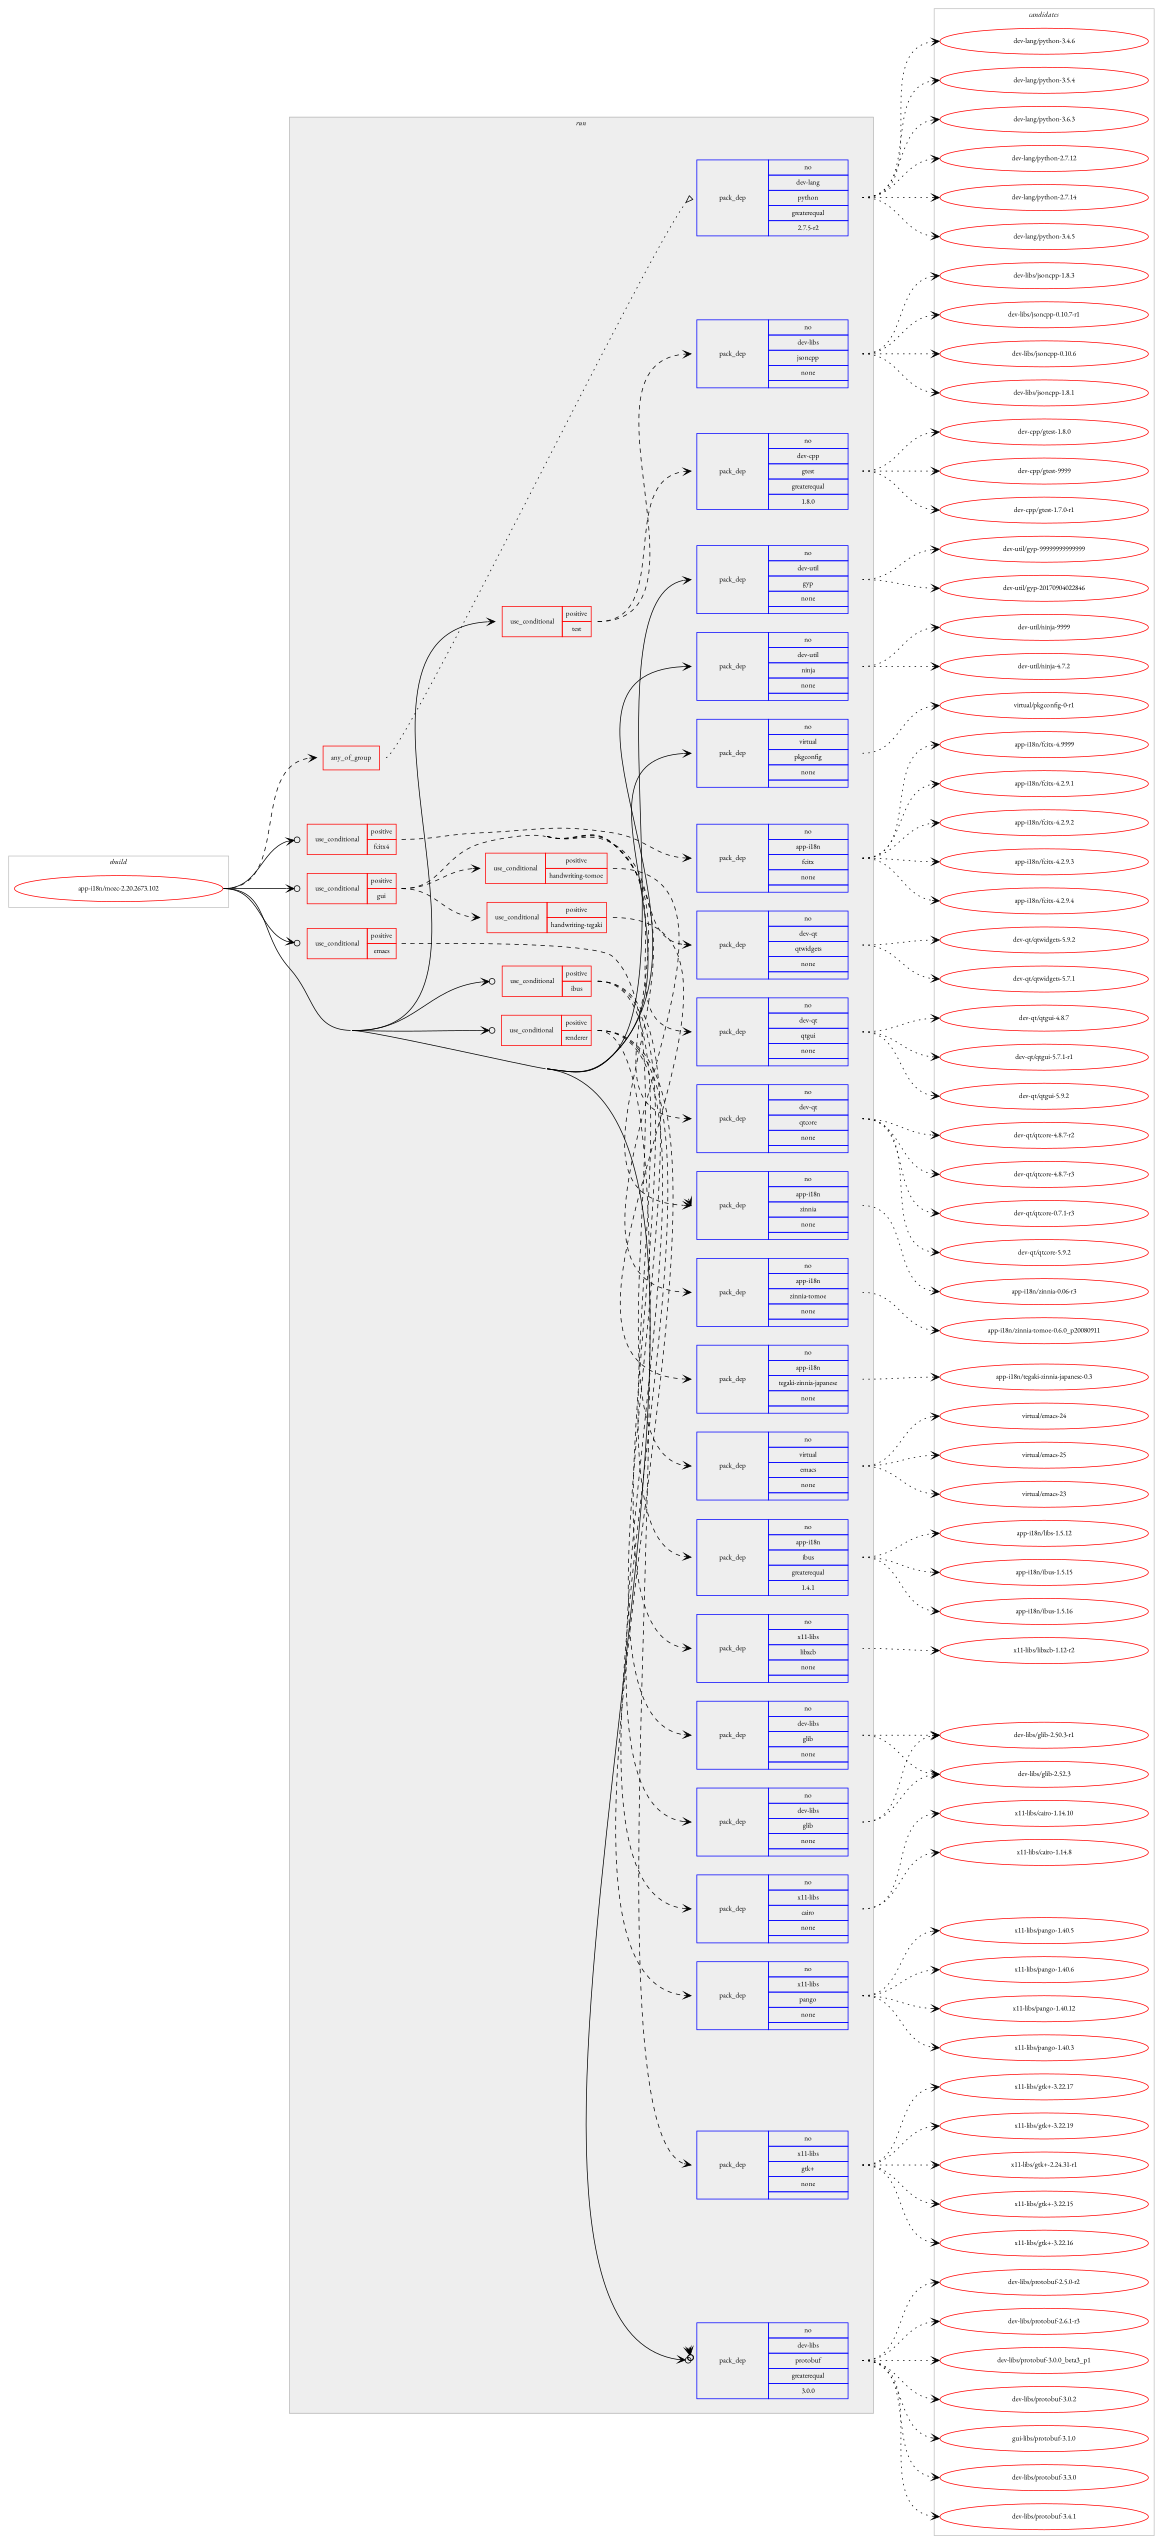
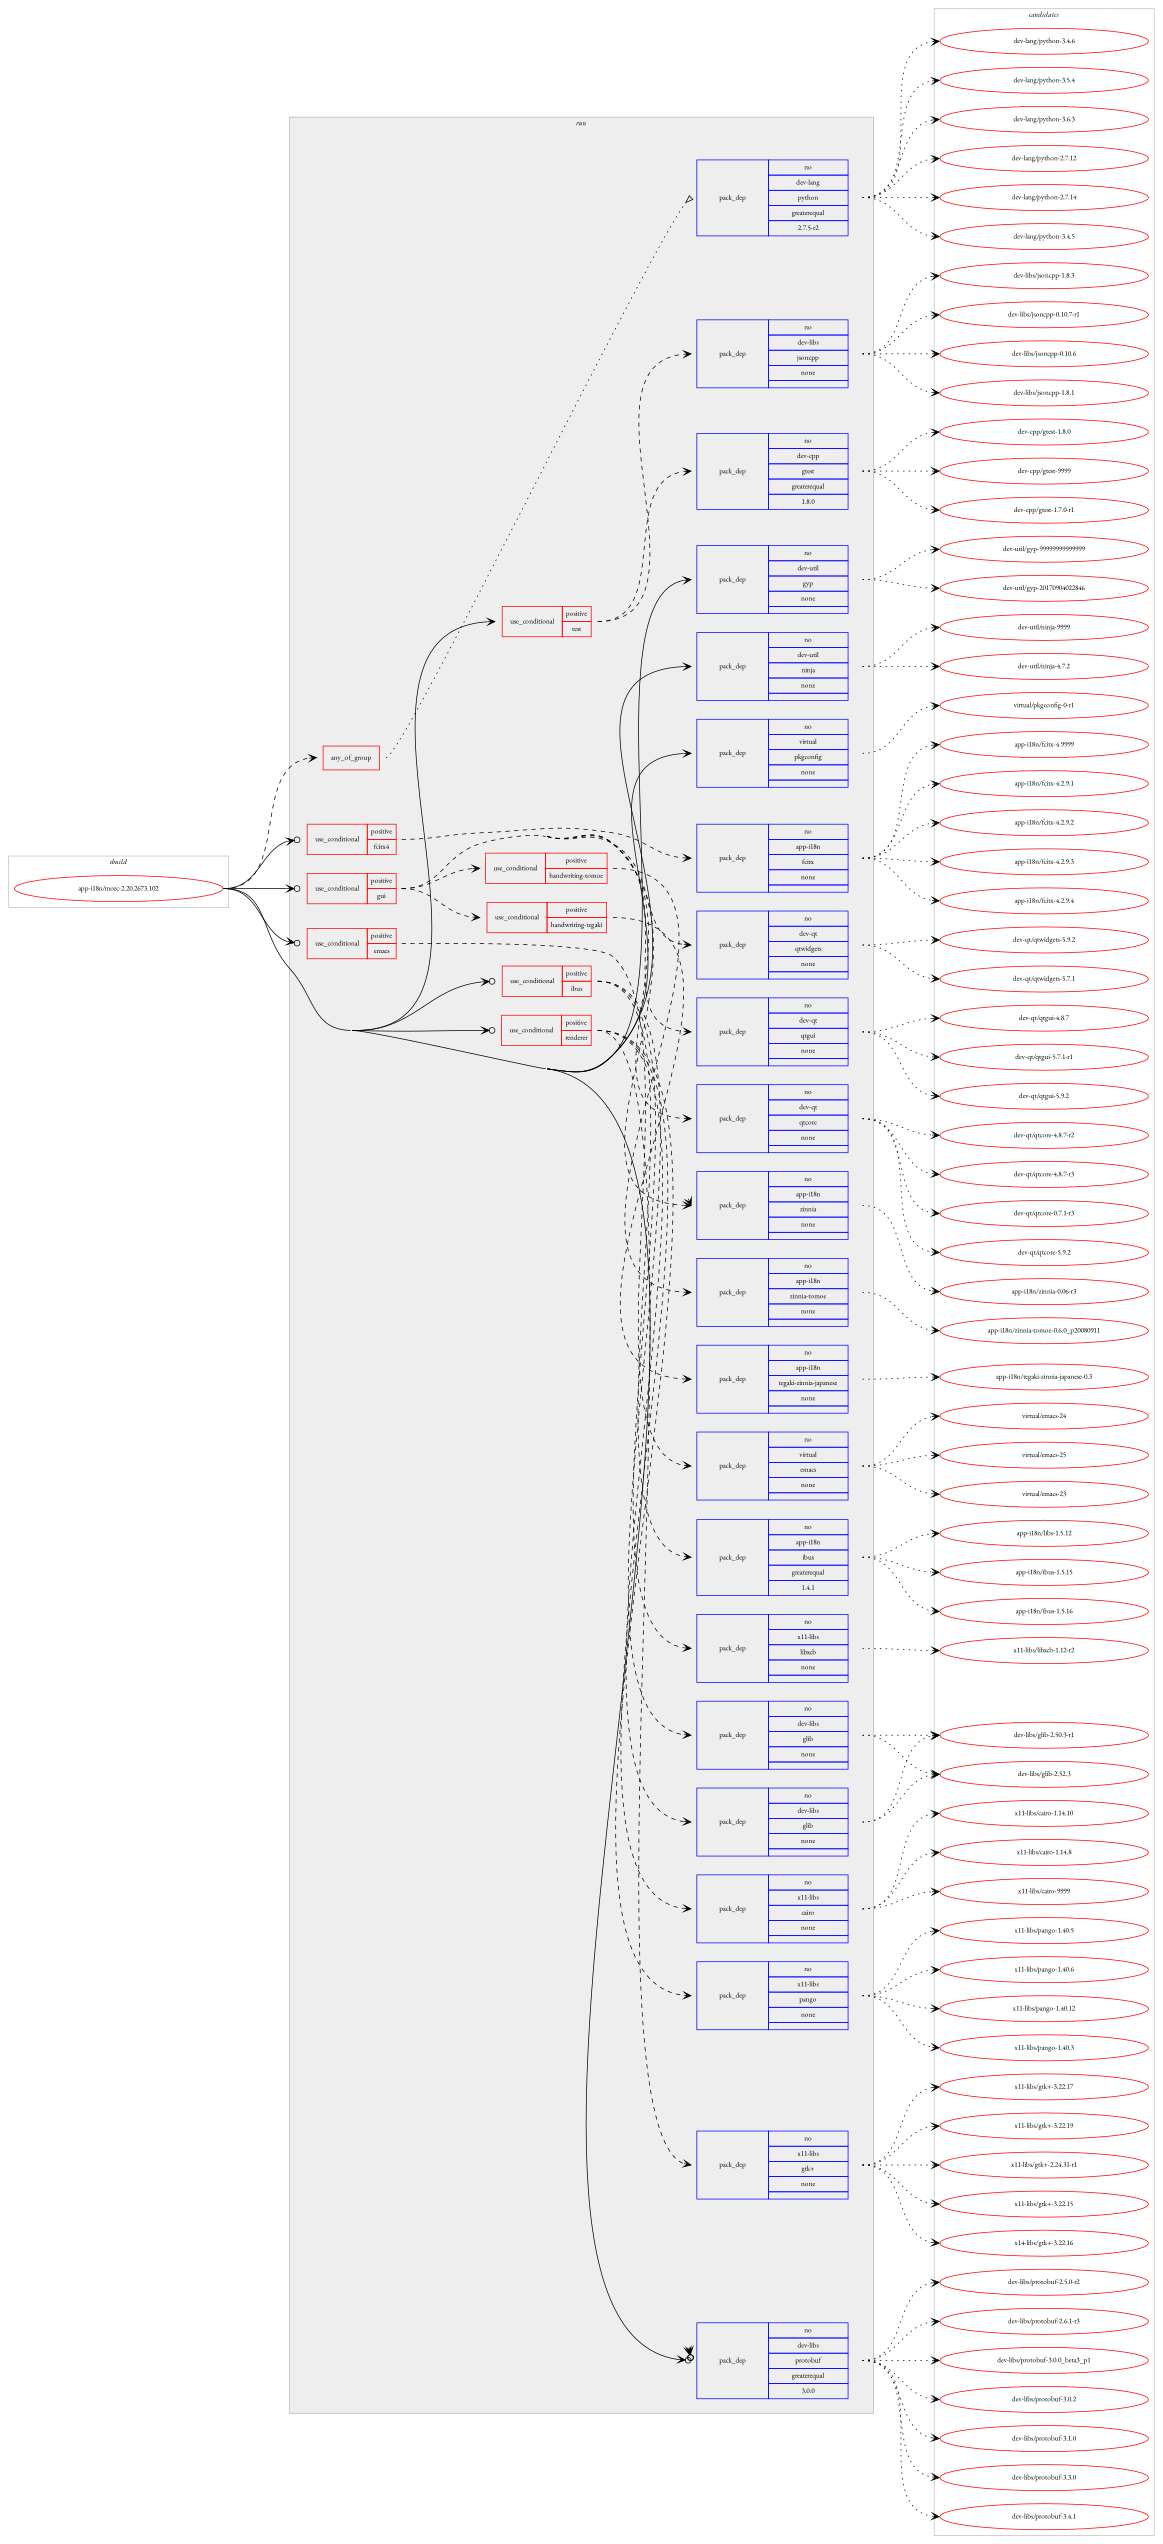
none -> (1044, 1892)
(1044, 2243) -> (1044, 2243)
(1044, 2439) -> (1044, 2439)
